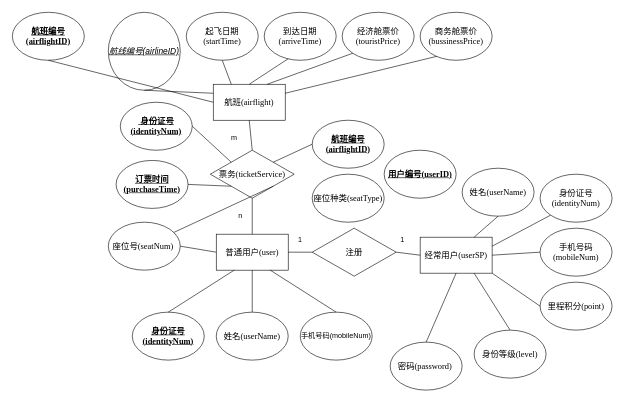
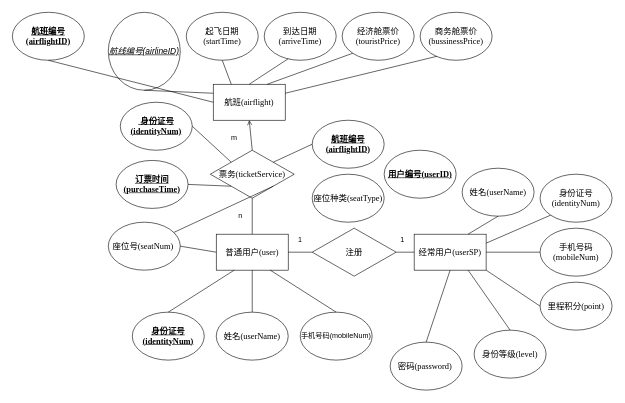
(250, 123) -> (250, 124)
(456, 255) -> (450, 252)
